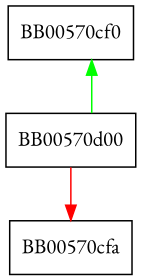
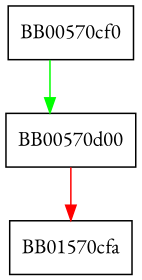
(92, 94) -> (50, 79)
(71, 248) -> (71, 248)
